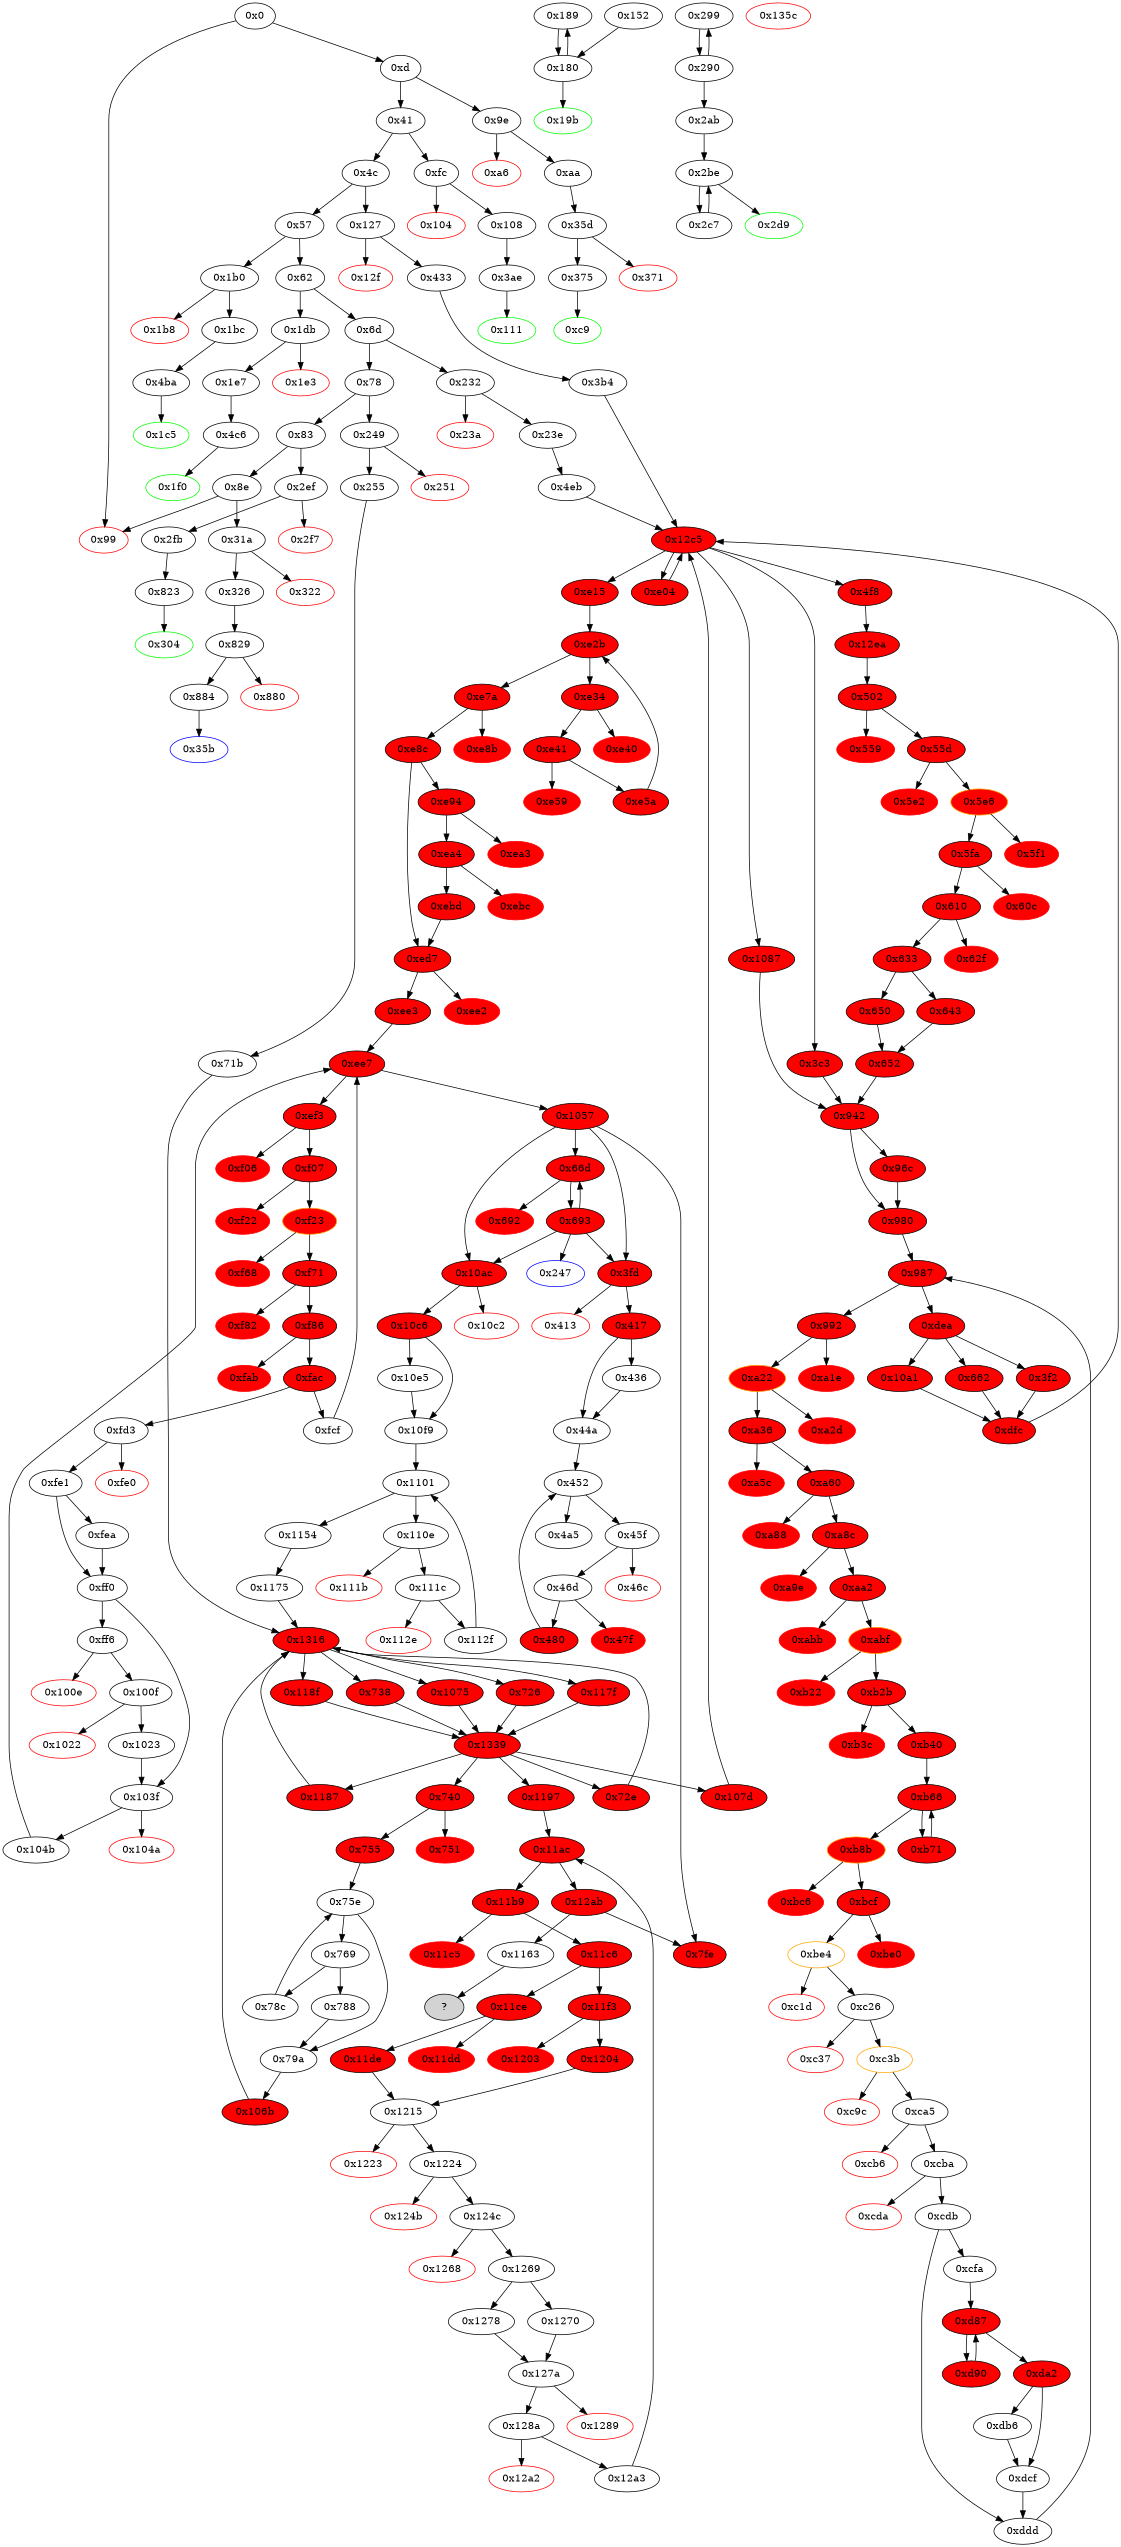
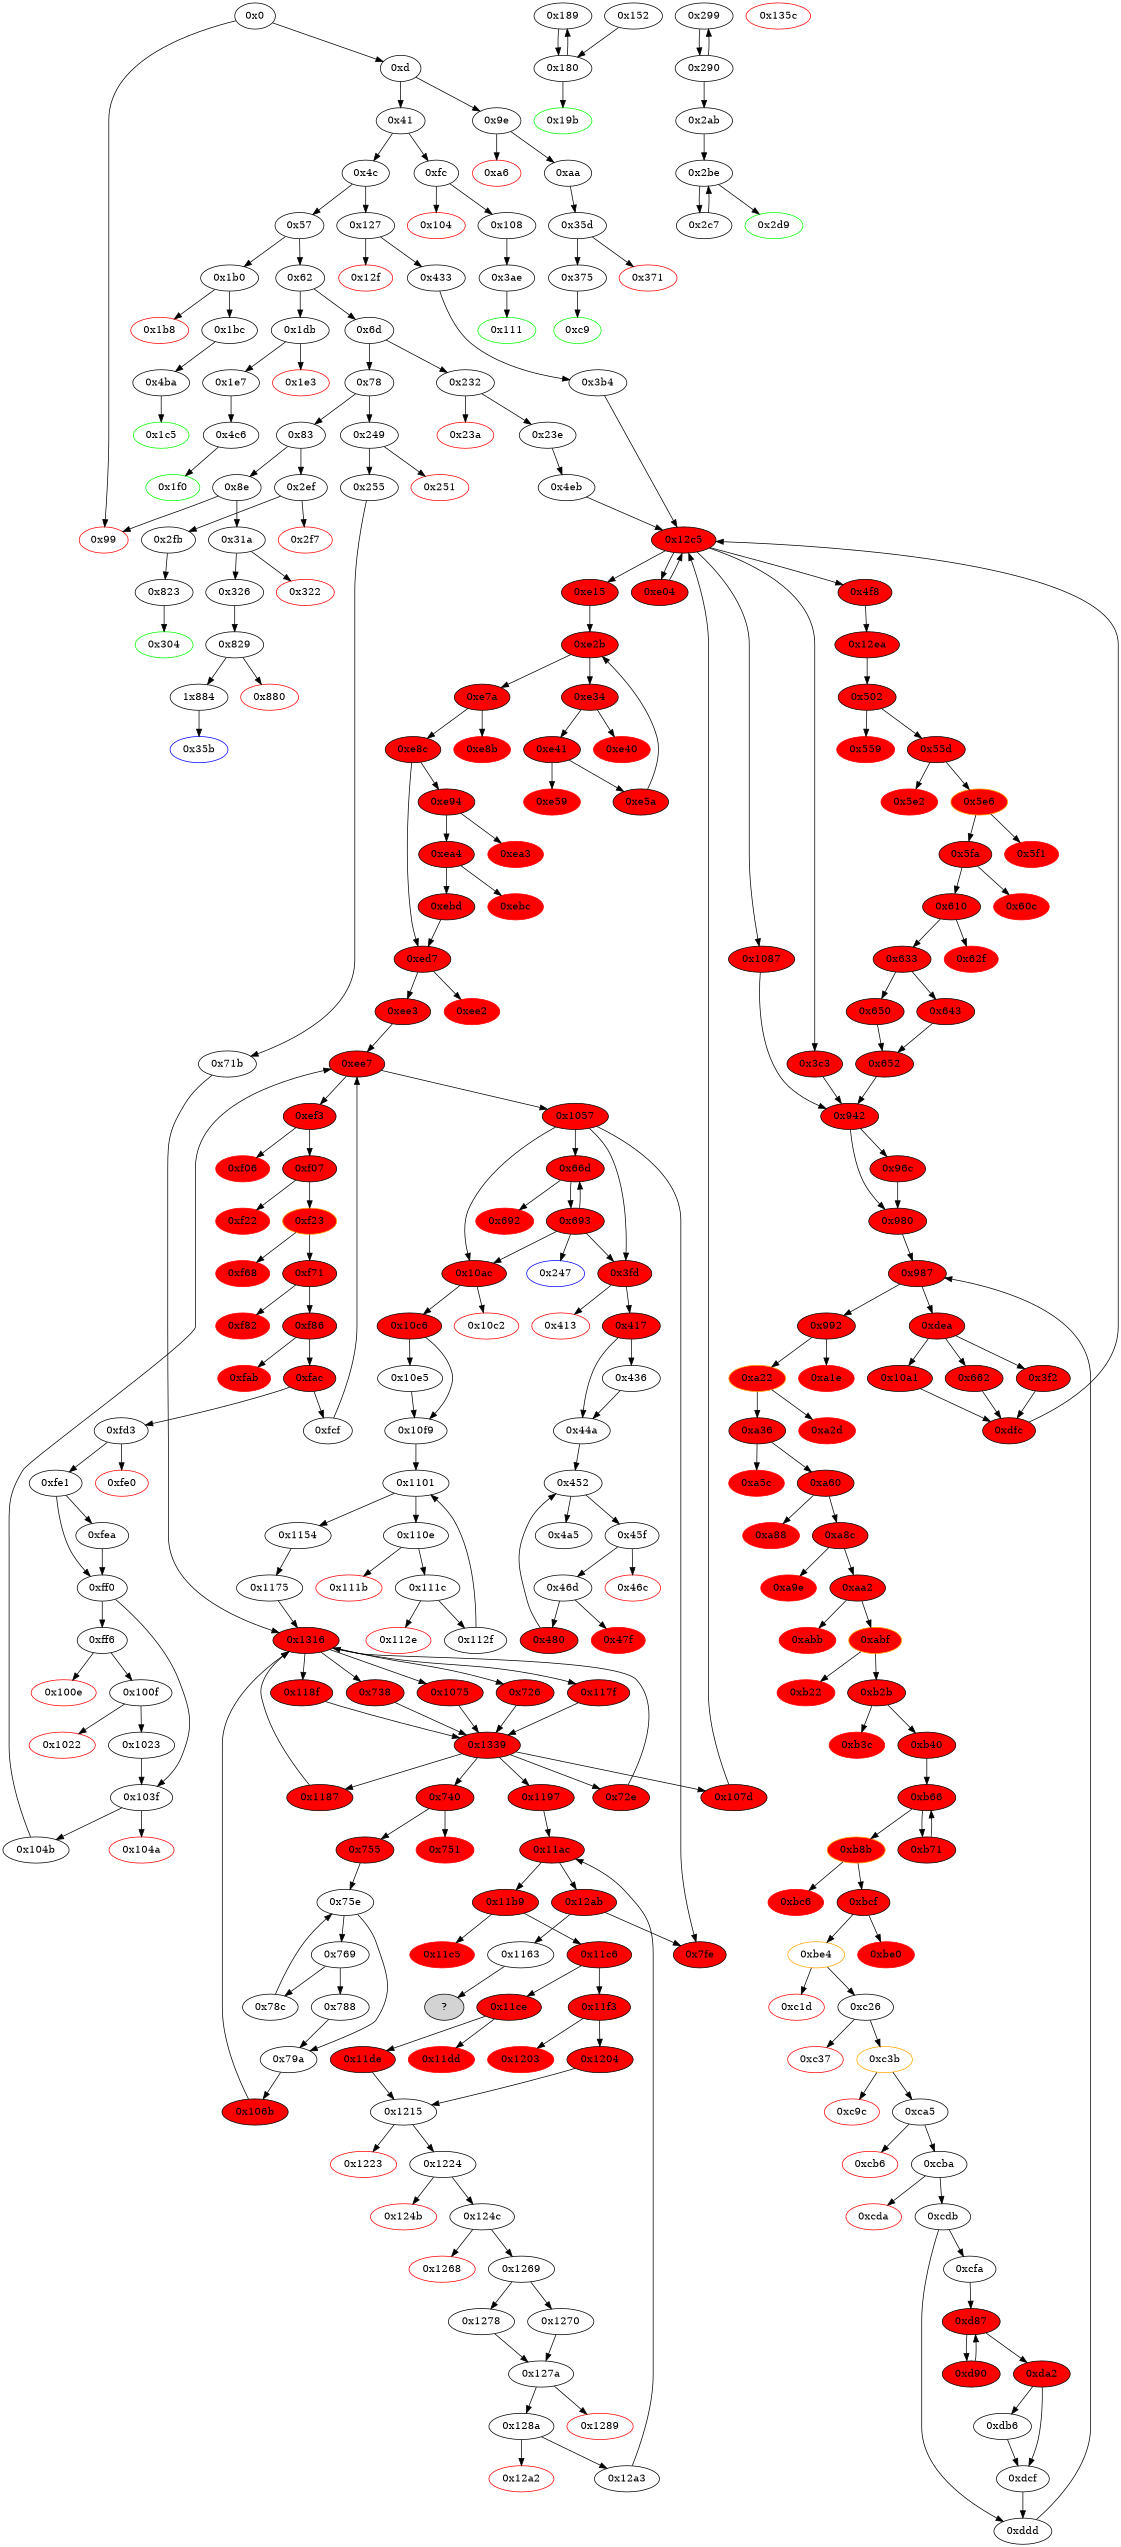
(199, 697) -> (199, 697)
